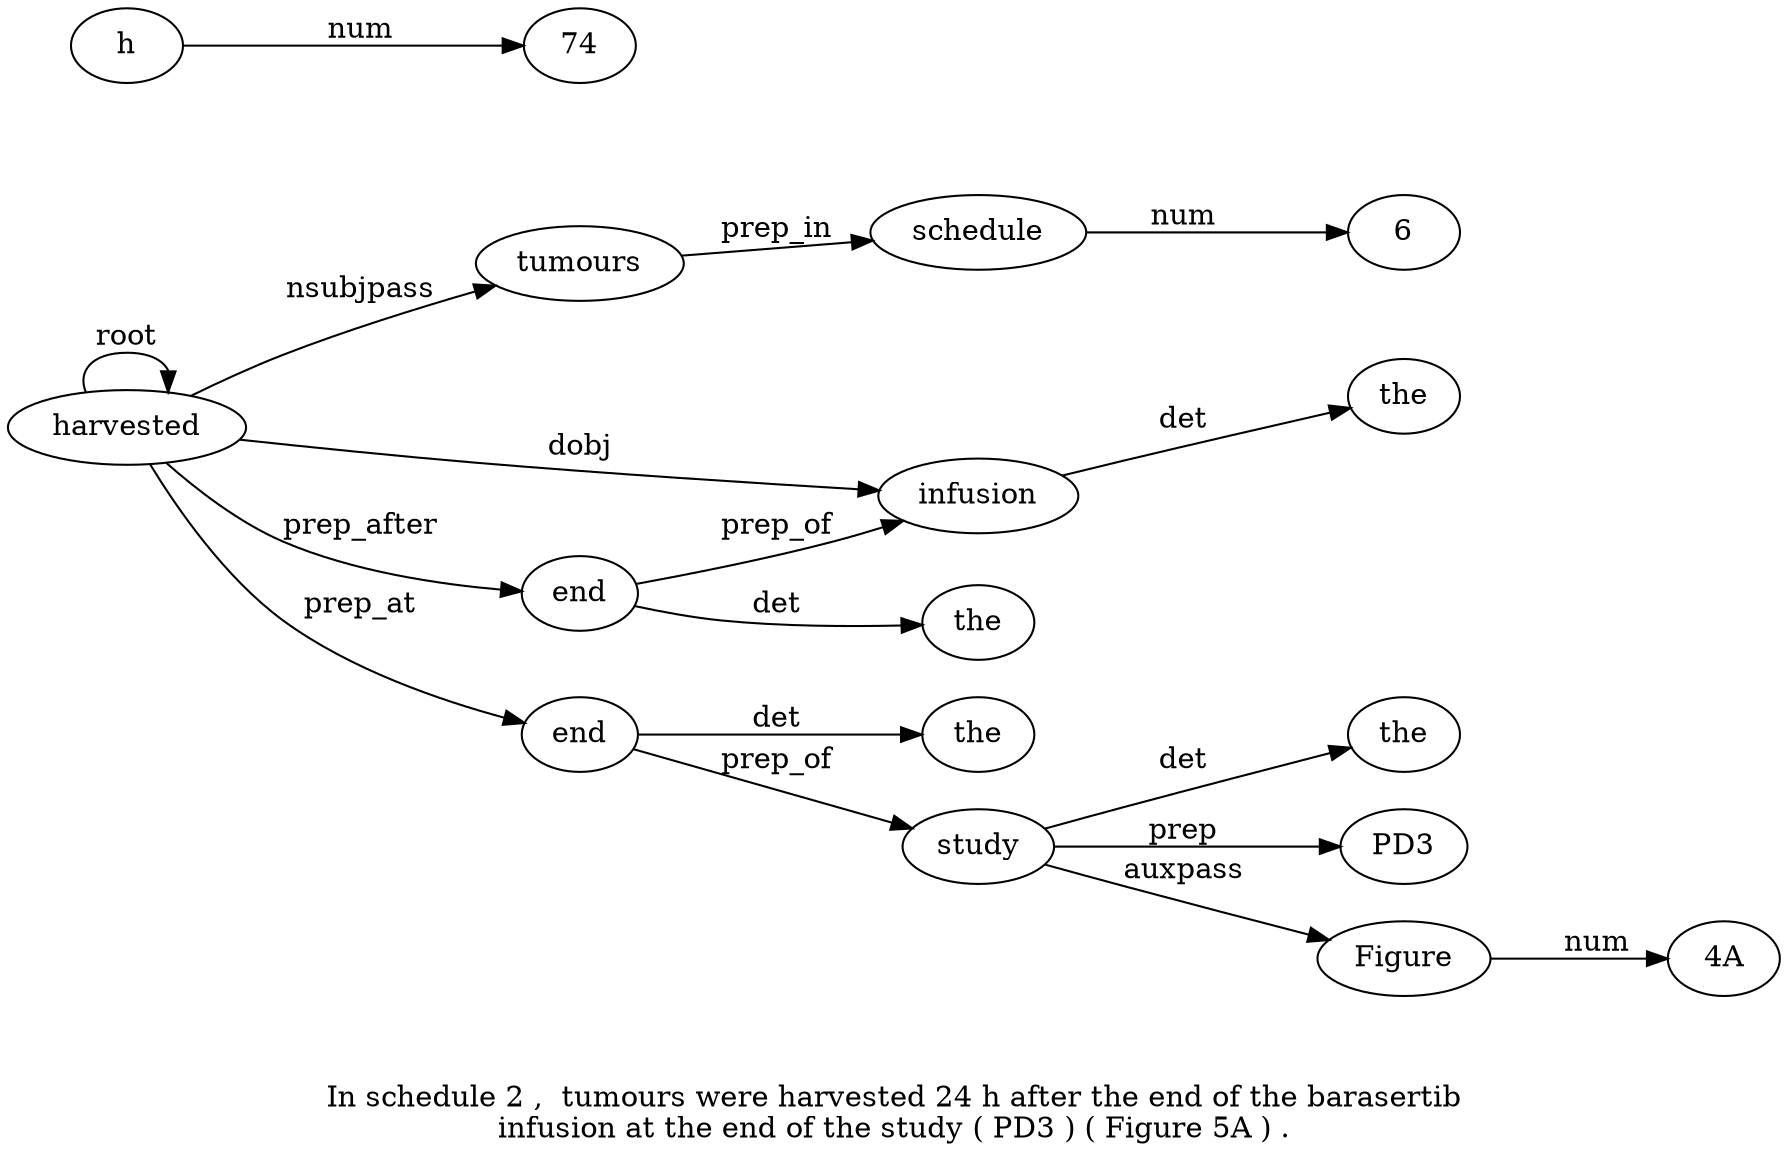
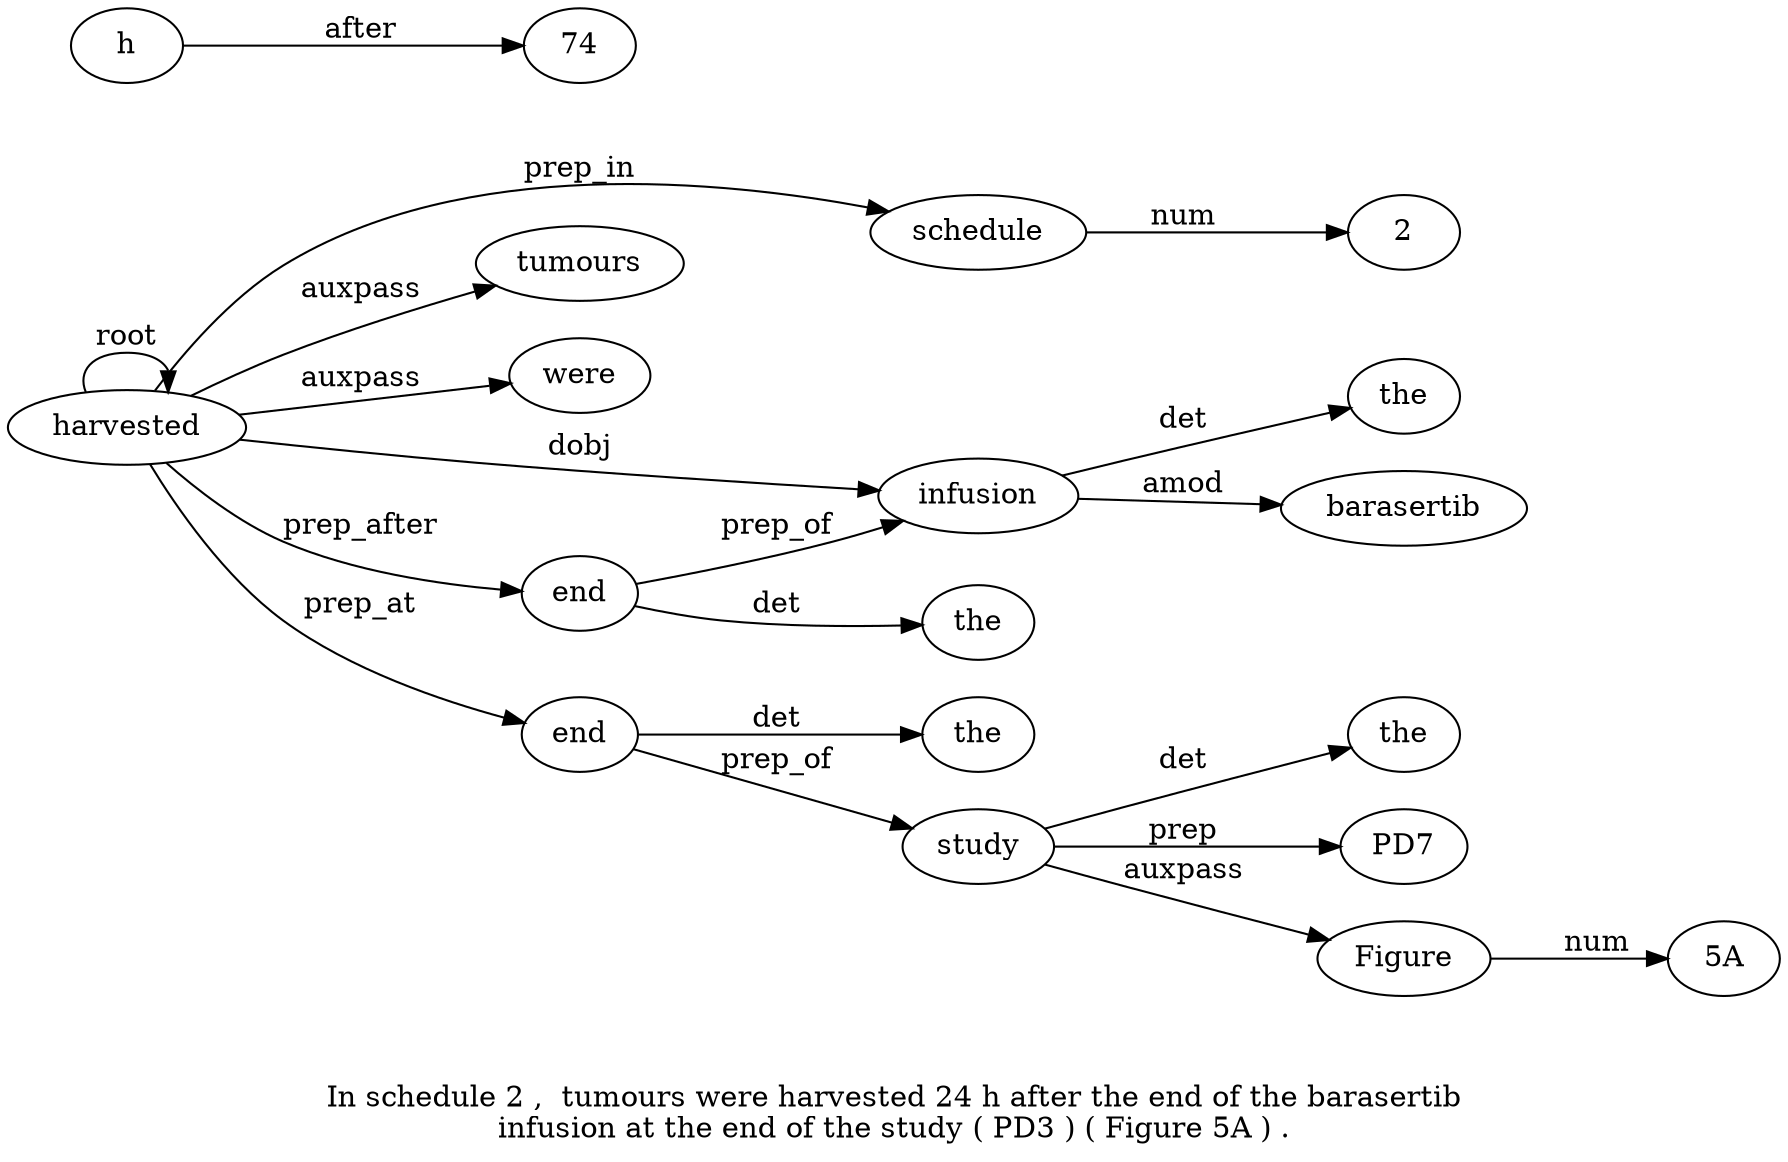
(361, 30) -> (361, 30)
(1404, 232) -> (1404, 232)
(766, 249) -> (480, 197)
(361, 289) -> (361, 289)
none -> (580, 376)
none -> (1404, 508)
(1404, 847) -> (1404, 847)
(1724, 959) -> (1724, 959)
